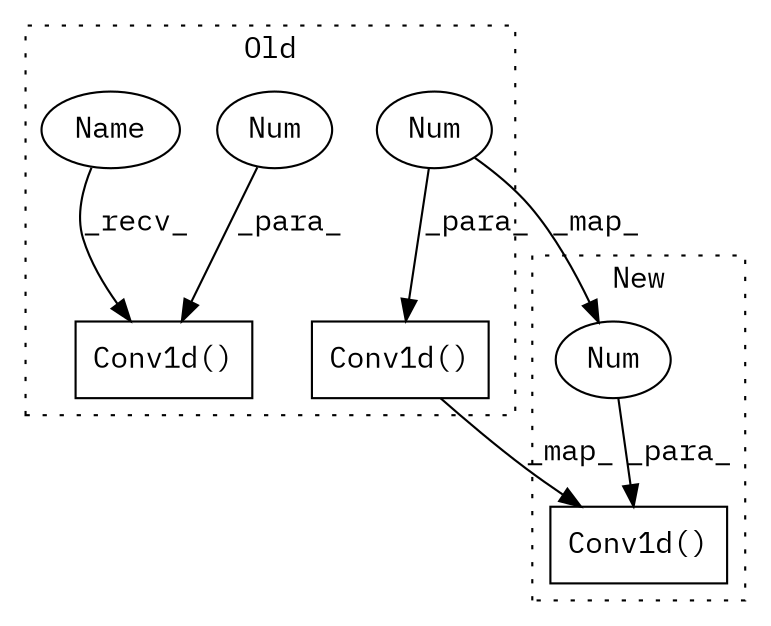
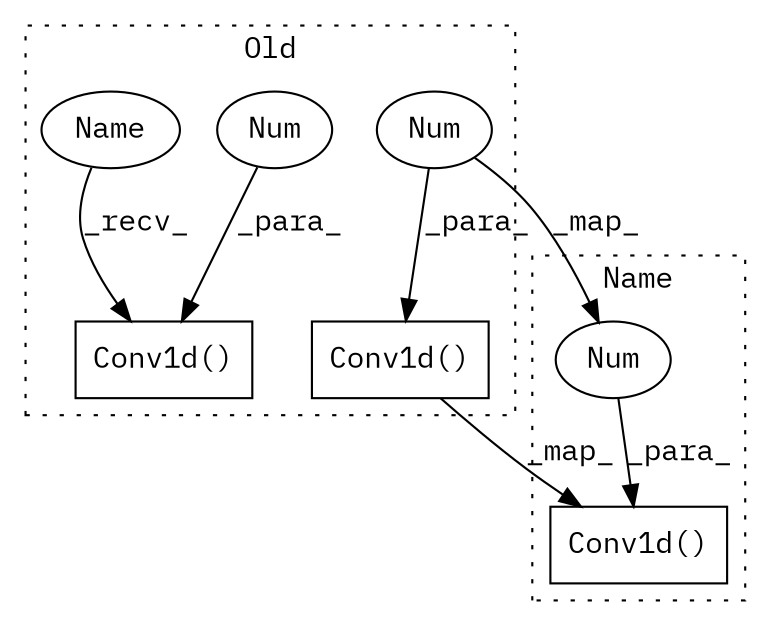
(639, 280) -> (639, 280)
